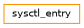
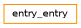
(42, 14) -> (40, 14)
